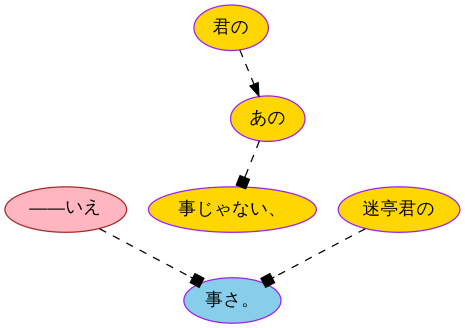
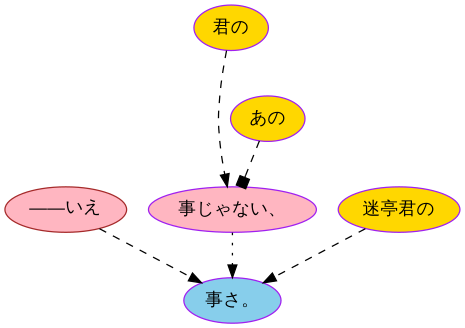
(247, 67) -> (219, 112)
(232, 210) -> (232, 210)
none -> (232, 249)
(145, 253) -> (145, 253)
(320, 253) -> (320, 253)
